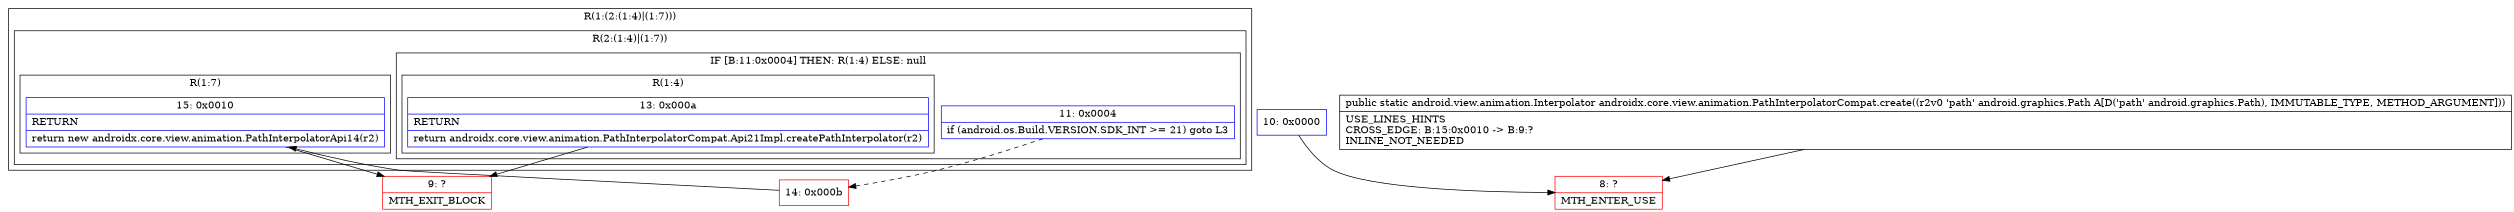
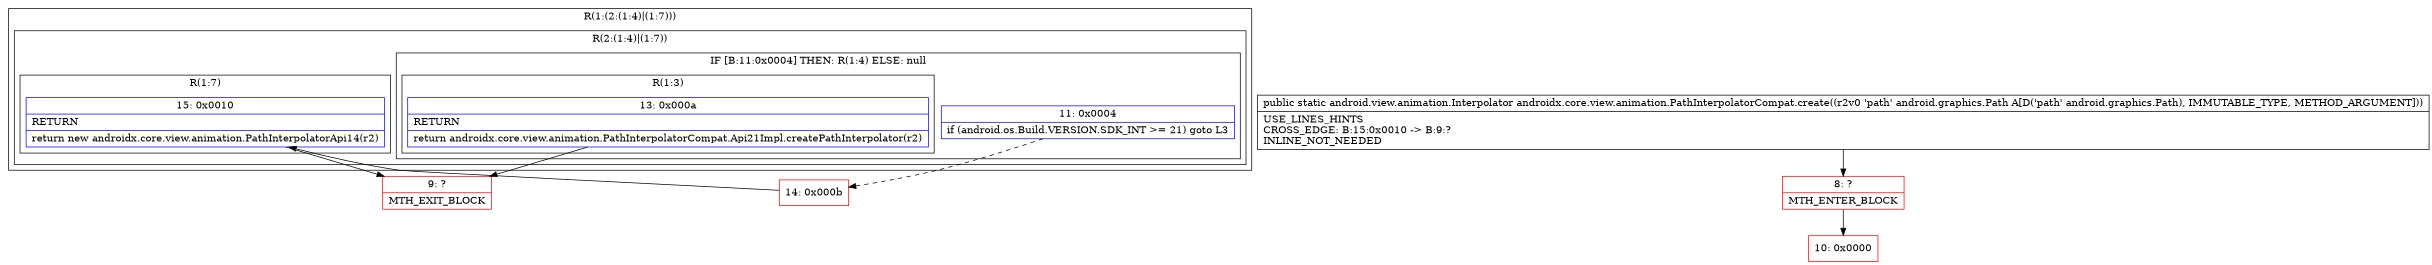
(668, 83) -> (668, 83)
(1292, 122) -> (1843, 249)
(1415, 187) -> (1843, 219)
(1609, 201) -> (1843, 201)
